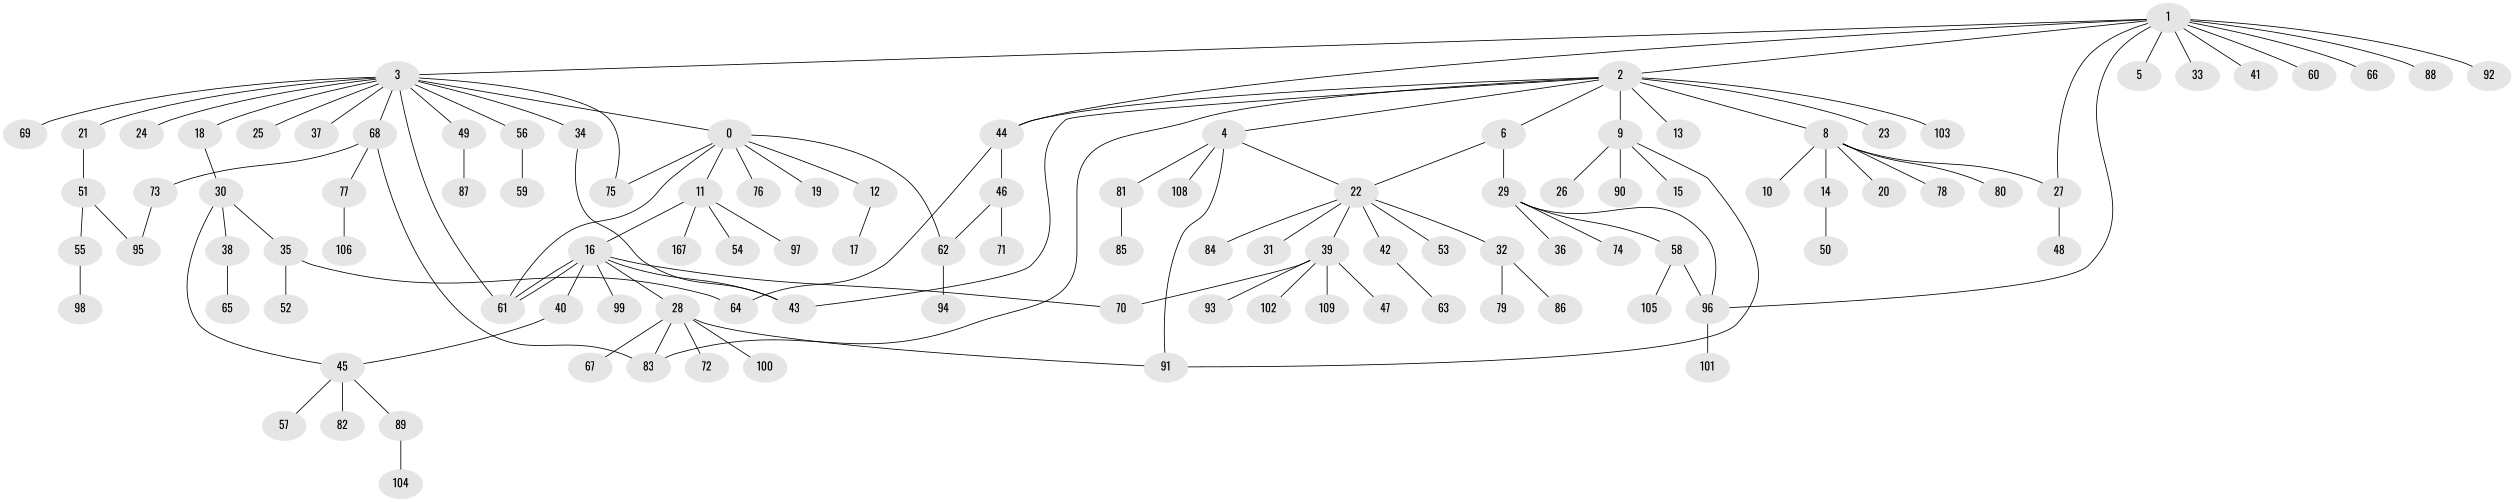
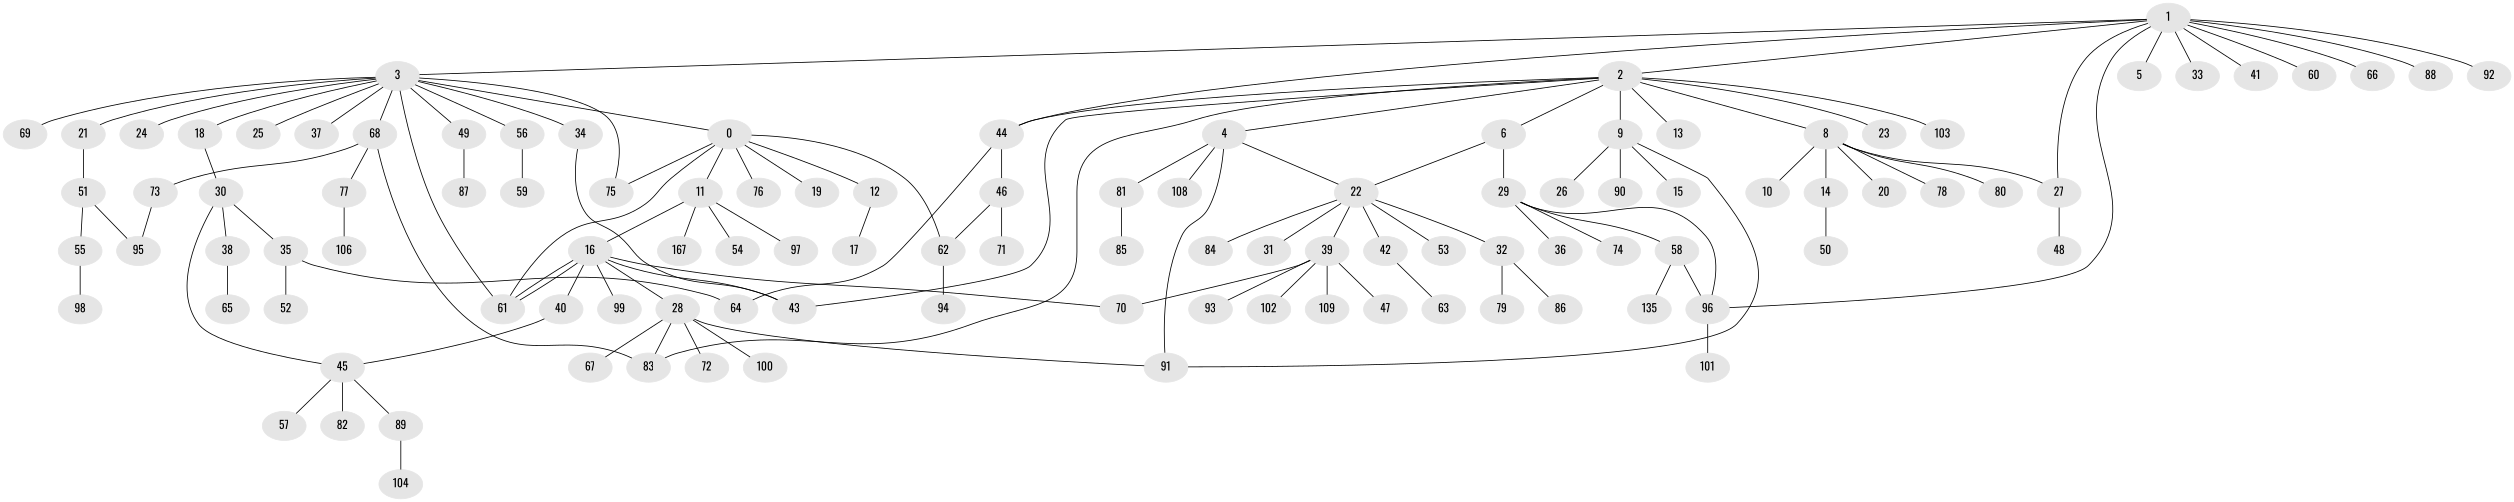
(1649, 309) -> (1649, 309)
